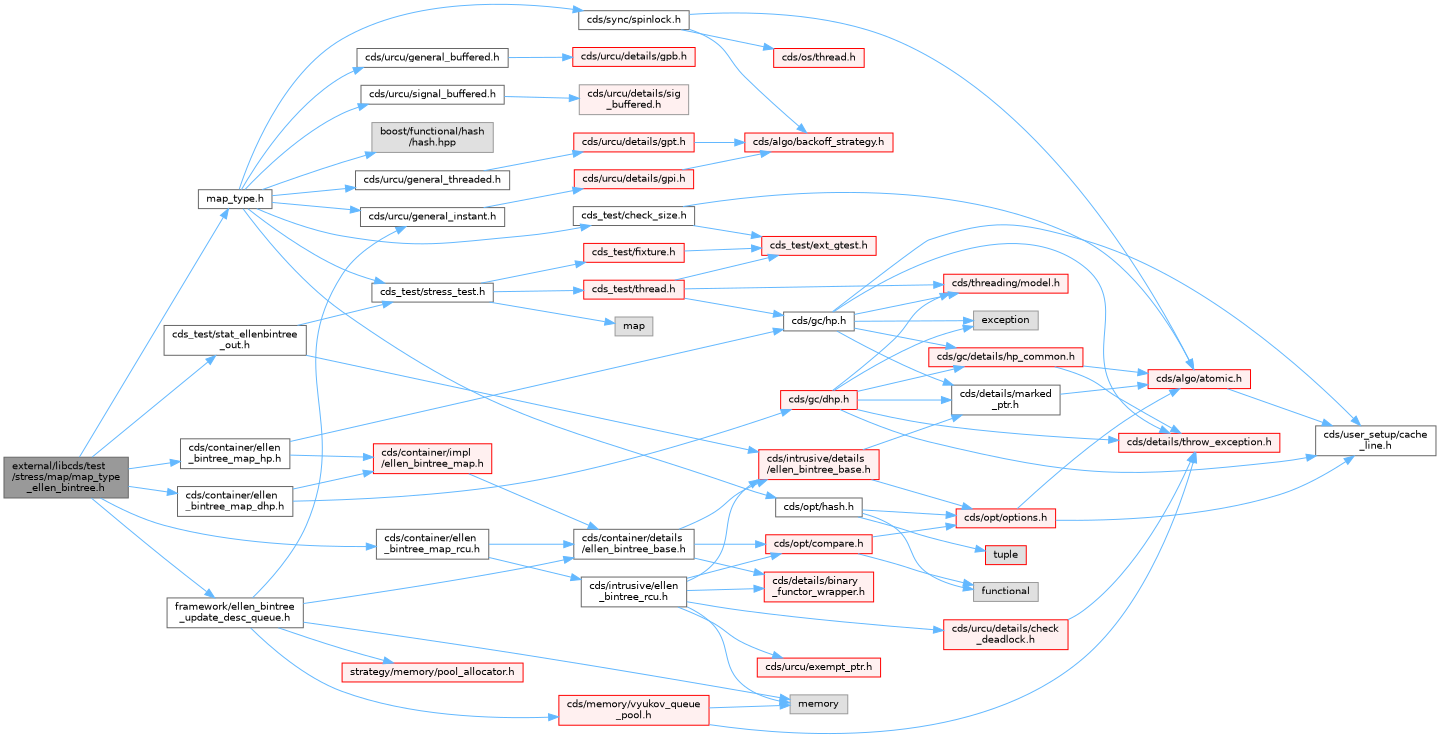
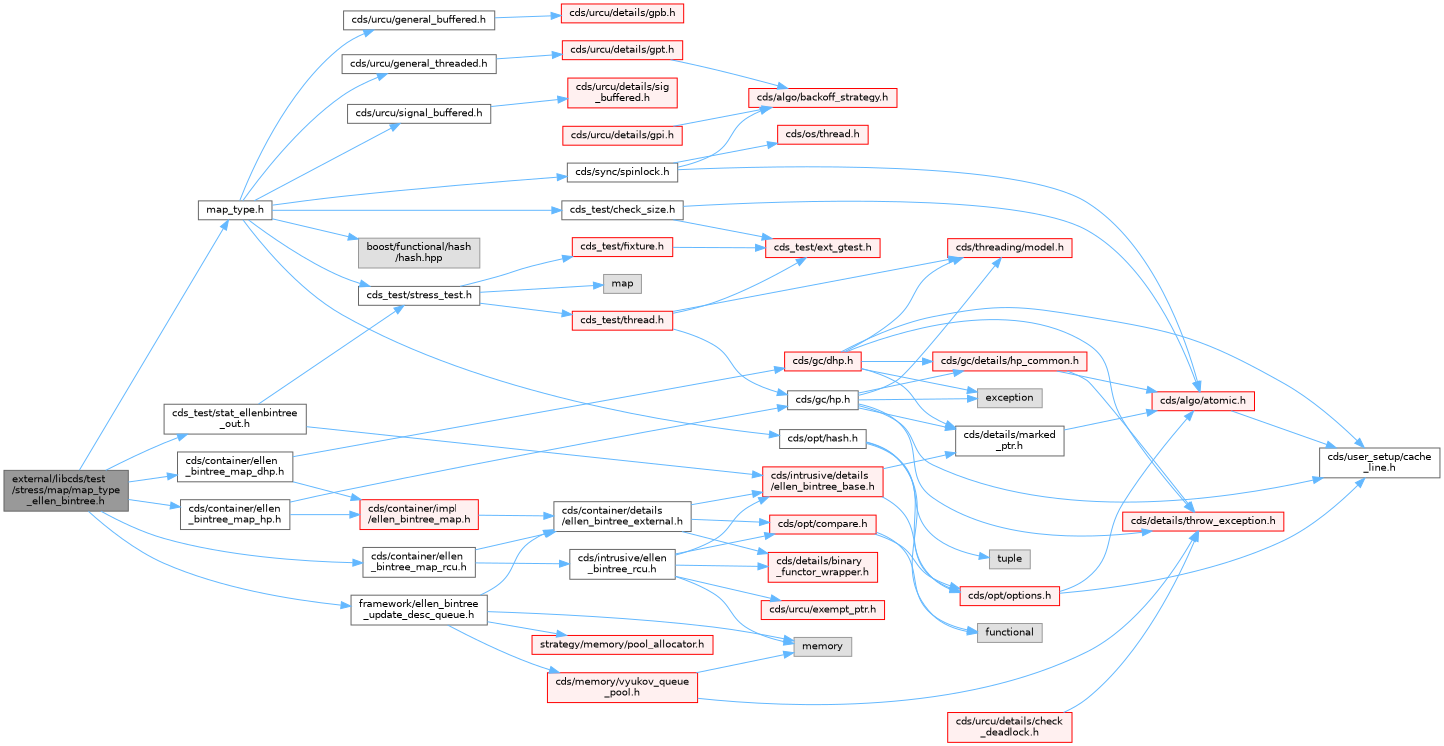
(634, 100) -> (623, 93)
(433, 217) -> none
(634, 544) -> (623, 517)
(1006, 555) -> (1010, 559)
(810, 618) -> none
